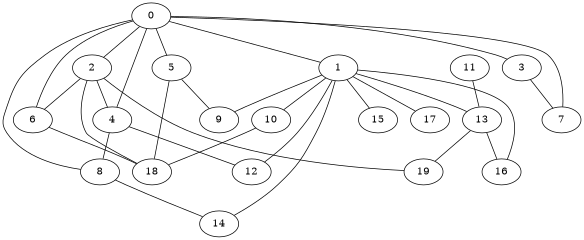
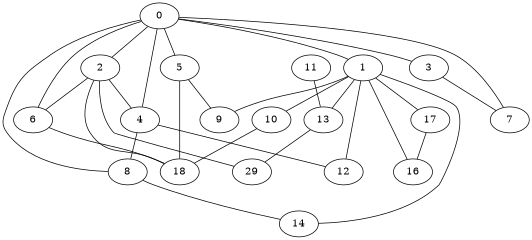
(378, 120) -> none
(492, 146) -> (422, 146)
(424, 172) -> (252, 172)
